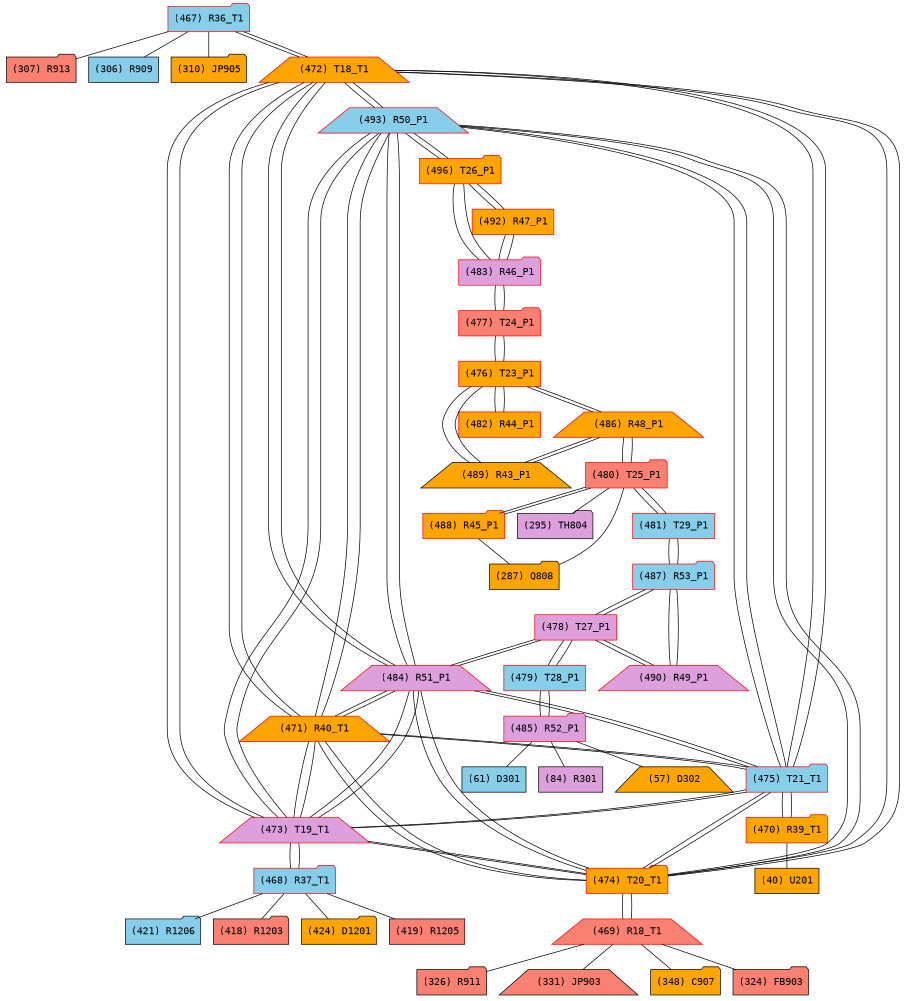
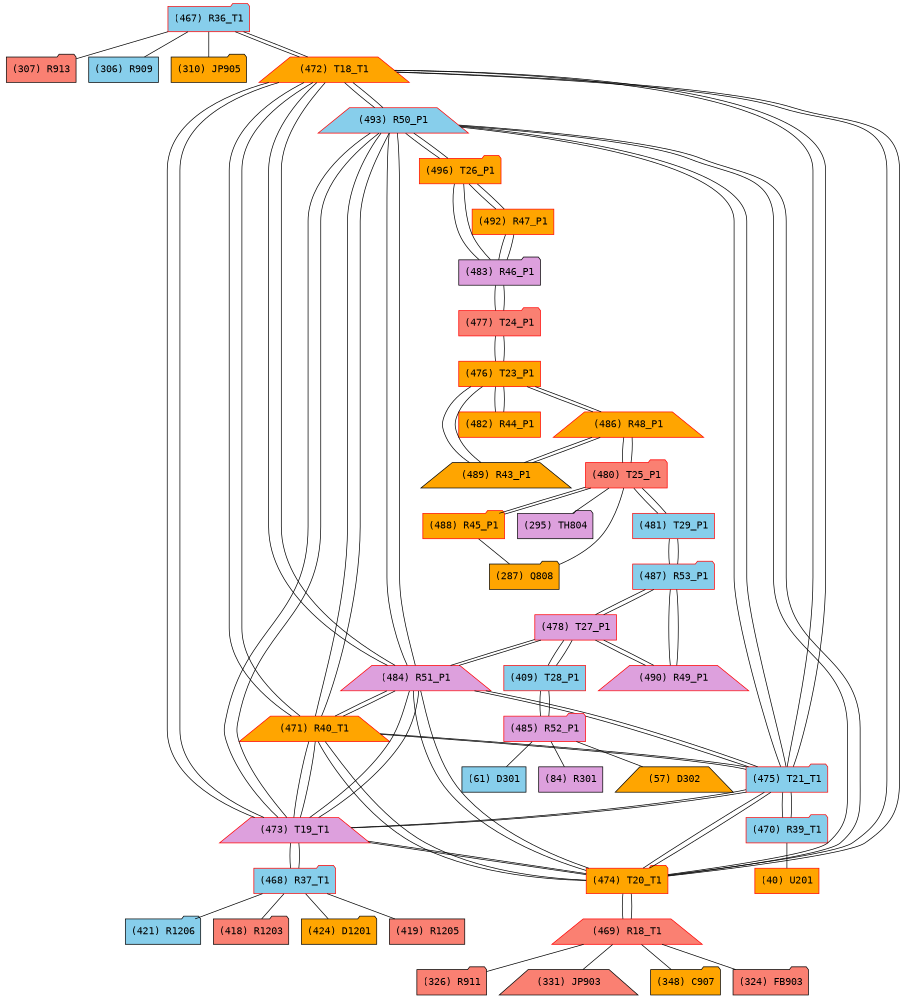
(500, 273) -> (500, 273)
(545, 678) -> (545, 678)
(787, 830) -> (787, 830)
(787, 881) -> (787, 881)
